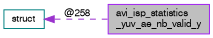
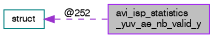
(76, 14) -> (76, 14)
